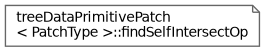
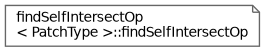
(132, 26) -> (132, 26)
